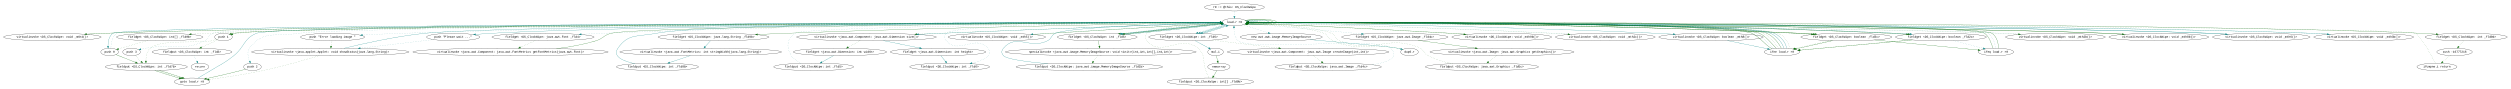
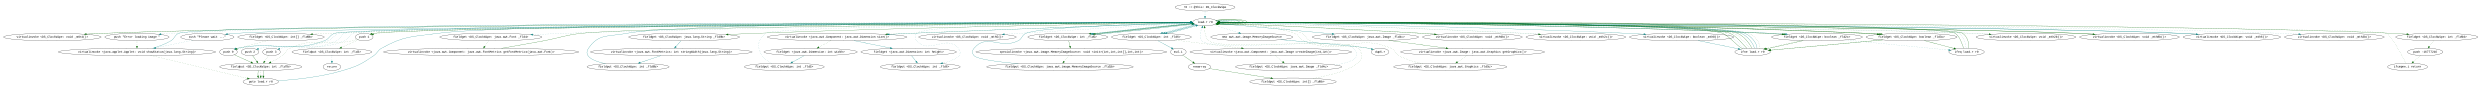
(1790, 25) -> none
(1126, 29) -> none
(1330, 31) -> (1300, 31)
(226, 74) -> (255, 58)
